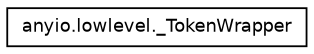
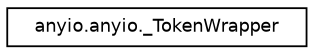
(157, 27) -> (157, 27)
